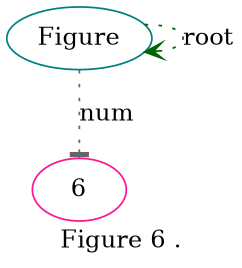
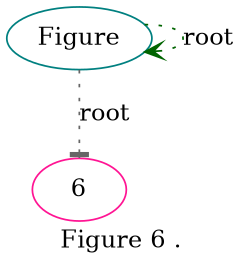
(107, 114) -> (105, 114)
